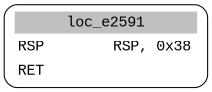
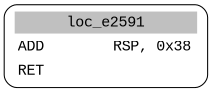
(105, 46) -> (105, 46)
